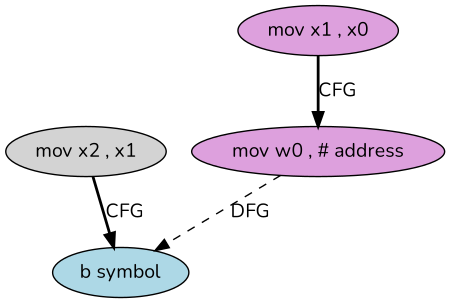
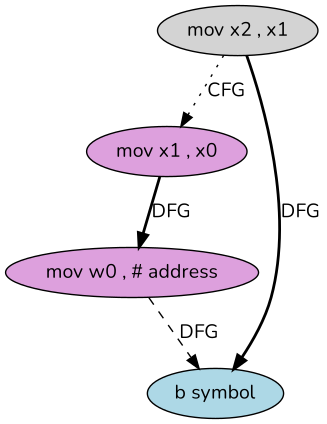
none -> (206, 85)
(338, 91) -> (172, 212)
(125, 212) -> (301, 212)
